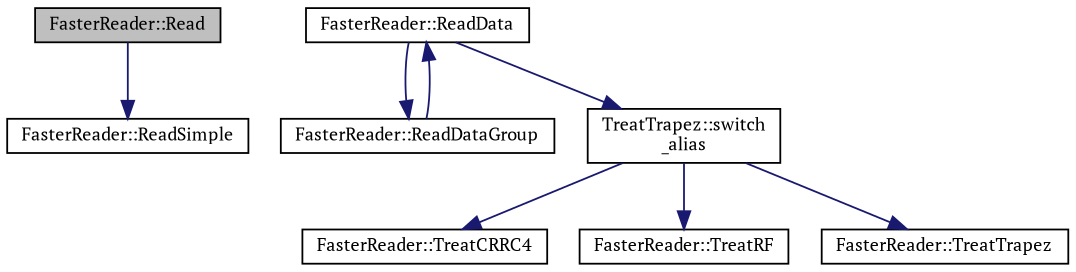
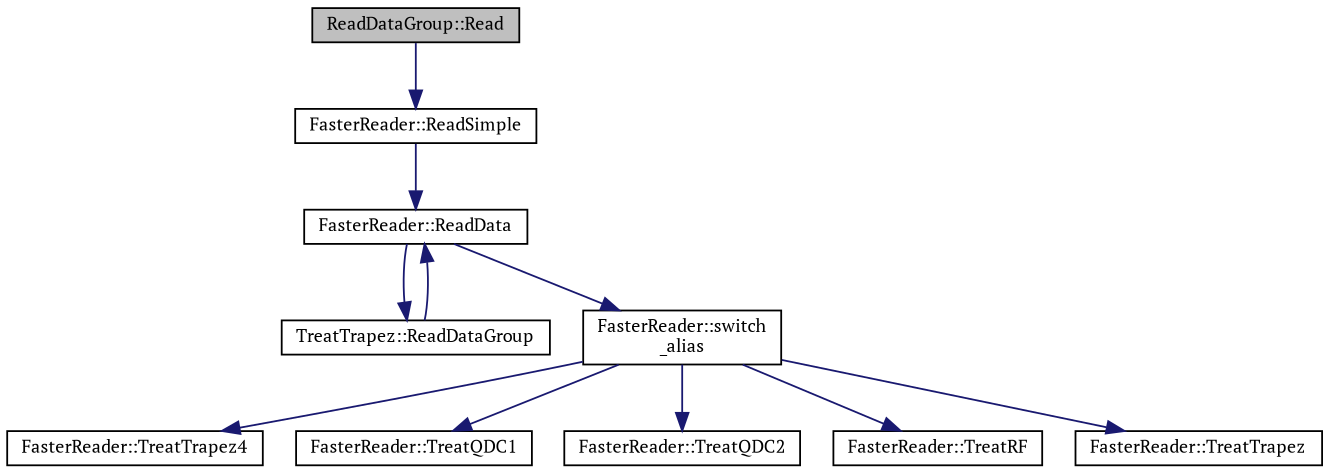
(128, 25) -> (416, 25)
(418, 136) -> (416, 337)
(684, 136) -> (682, 337)
none -> (416, 167)
(425, 247) -> (135, 448)
none -> (414, 448)
none -> (682, 448)
